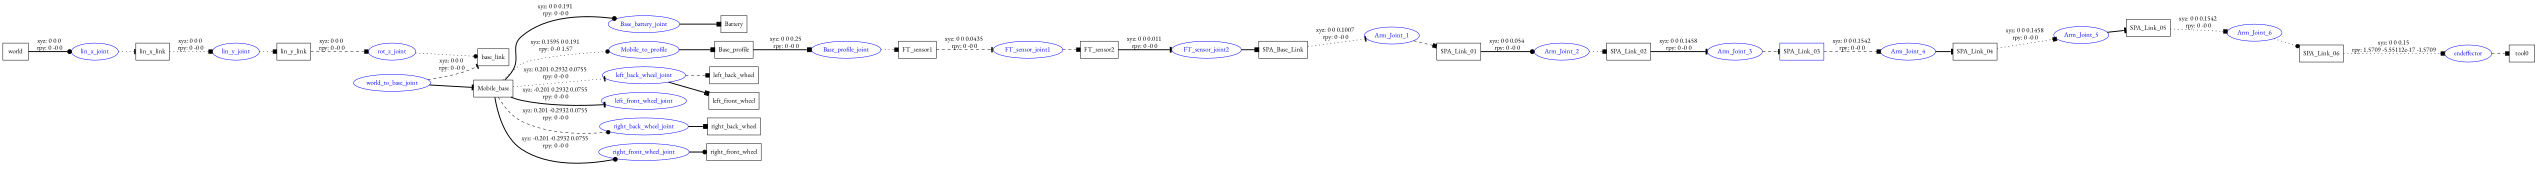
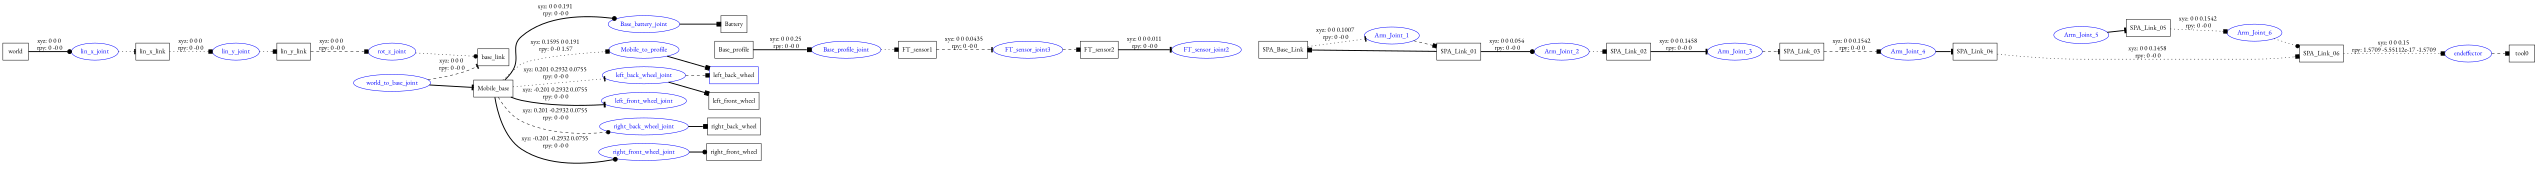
(2025, 44) -> (2146, 59)
(694, 50) -> (686, 62)
(1028, 50) -> (1028, 50)
(1248, 50) -> (1375, 51)
(1802, 52) -> (1802, 52)
(551, 57) -> (551, 57)
(734, 75) -> (734, 75)
